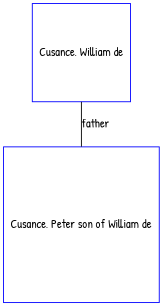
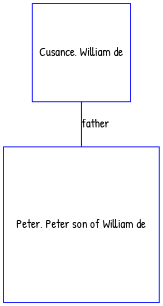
(81, 225) -> (81, 225)
